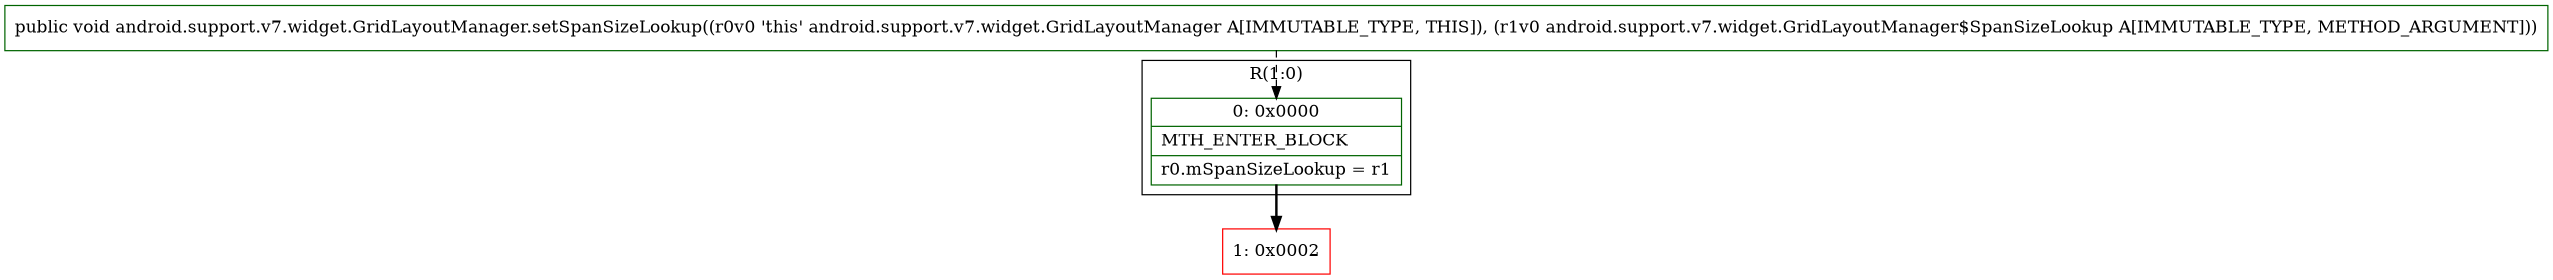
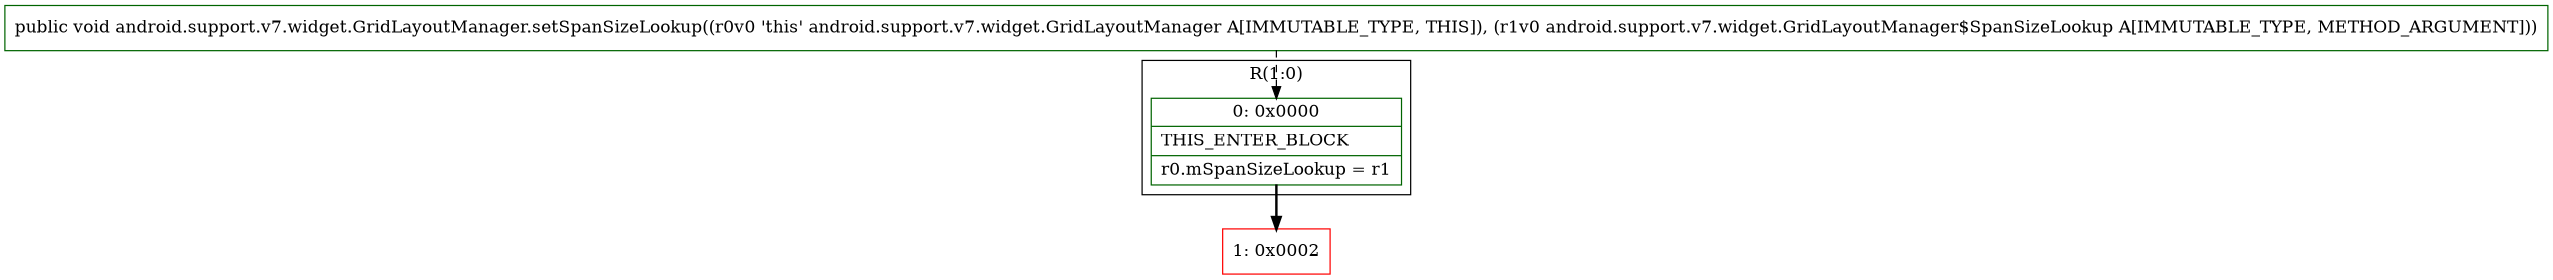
(1255, 140) -> (1255, 140)
